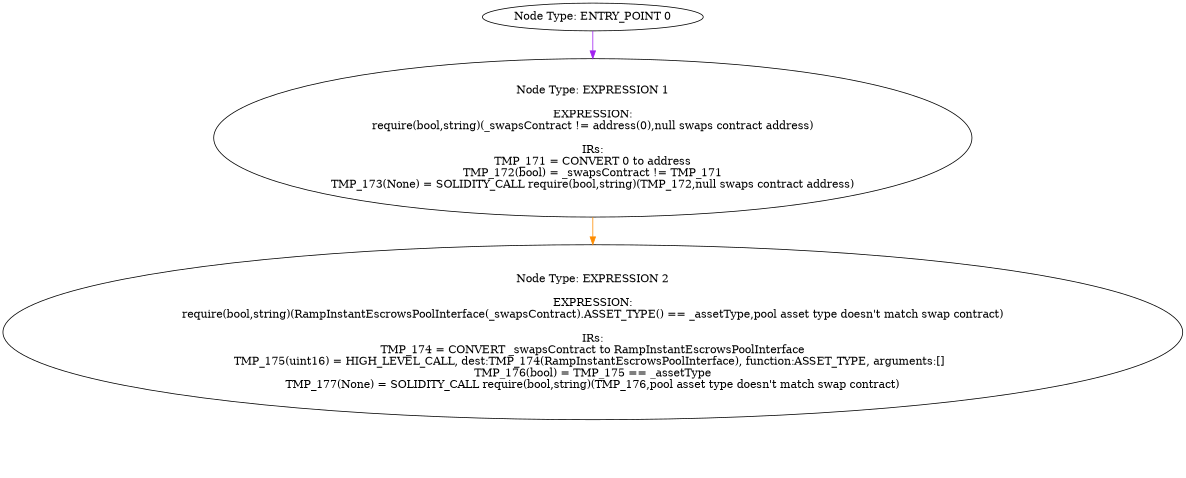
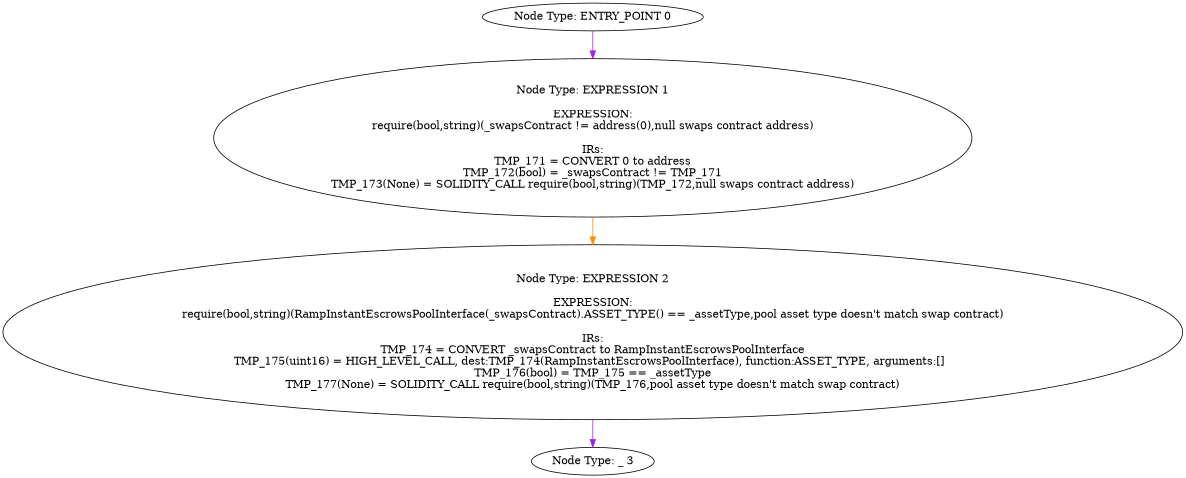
none -> (593, 461)
